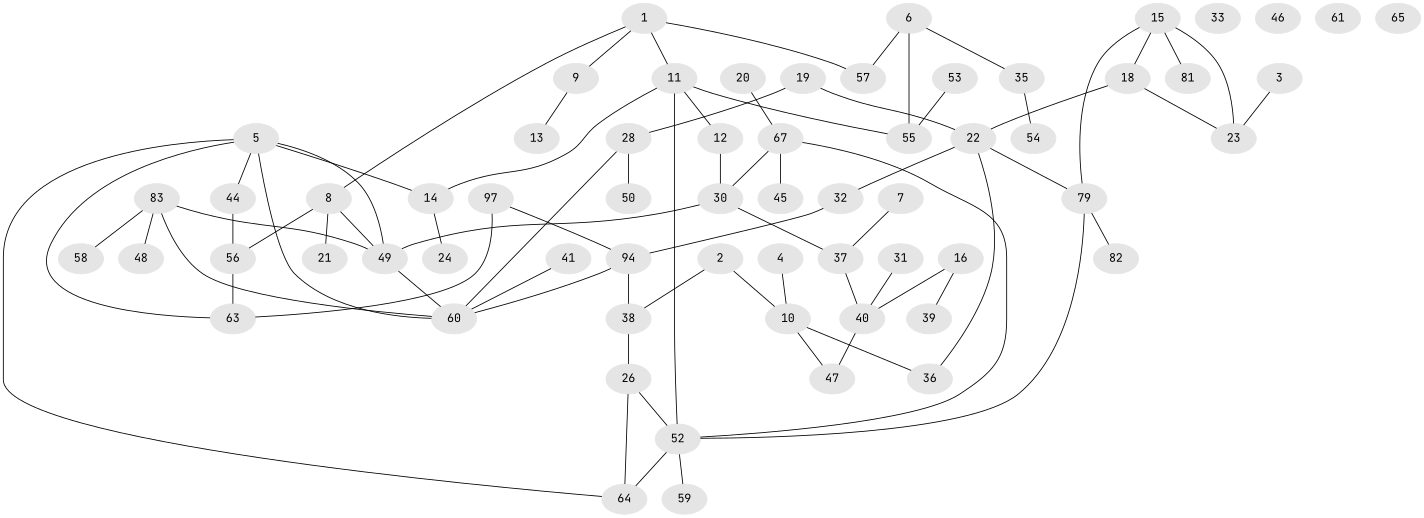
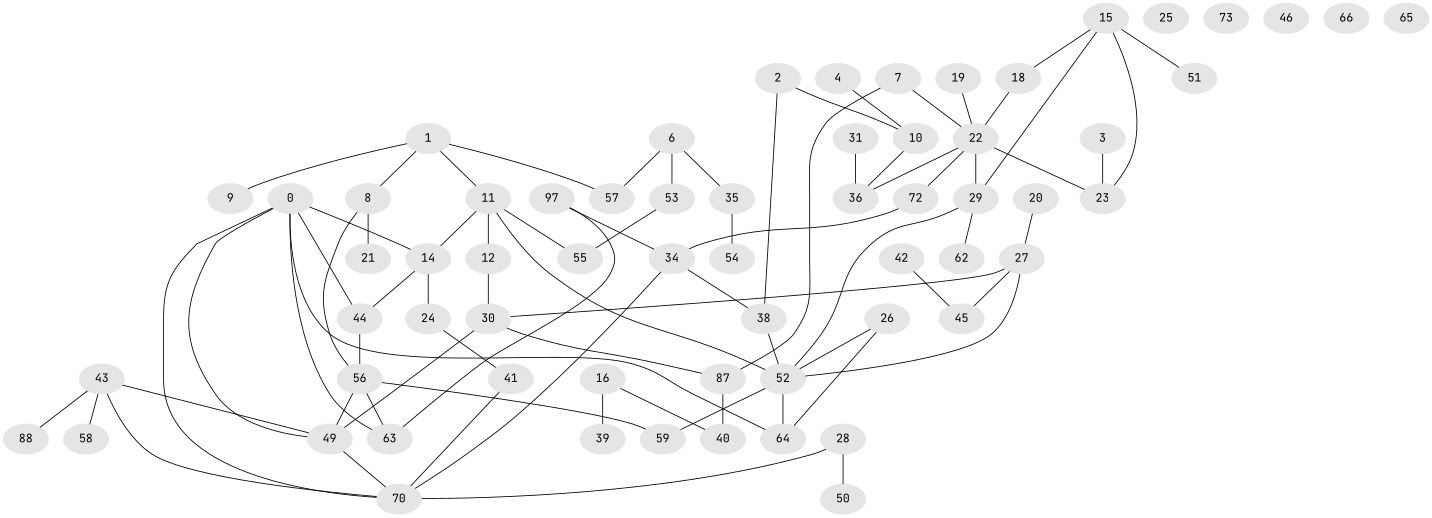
none -> (1166, 18)
(1218, 18) -> (1226, 18)
(1338, 18) -> (1346, 18)
(909, 78) -> (672, 169)
(1188, 78) -> (1194, 78)
(1181, 108) -> (1039, 169)
none -> (937, 109)
(718, 112) -> none
(256, 139) -> (290, 199)
(537, 139) -> none
(780, 139) -> (1022, 259)
(157, 199) -> (102, 379)
(841, 199) -> (916, 199)
(1084, 199) -> (976, 199)
(357, 229) -> (347, 405)
(141, 259) -> (26, 439)
(629, 259) -> (672, 259)
(841, 259) -> (723, 379)
none -> (902, 259)
(1116, 259) -> (962, 259)
none -> (394, 289)
(881, 289) -> (856, 169)
(454, 319) -> (399, 499)
none -> (470, 349)
(629, 349) -> (772, 345)
(832, 379) -> none
none -> (515, 401)
